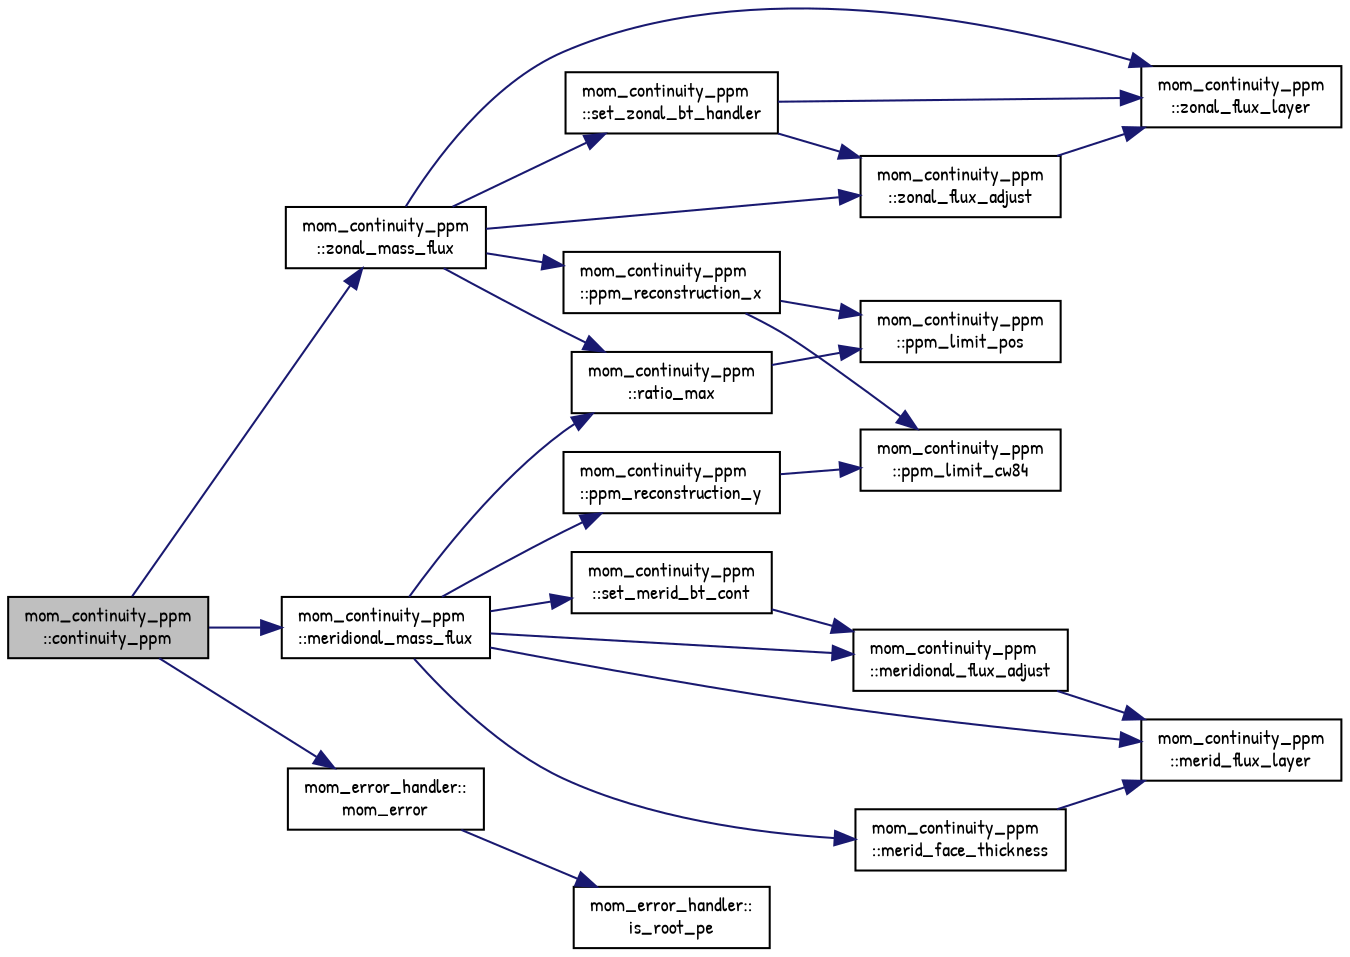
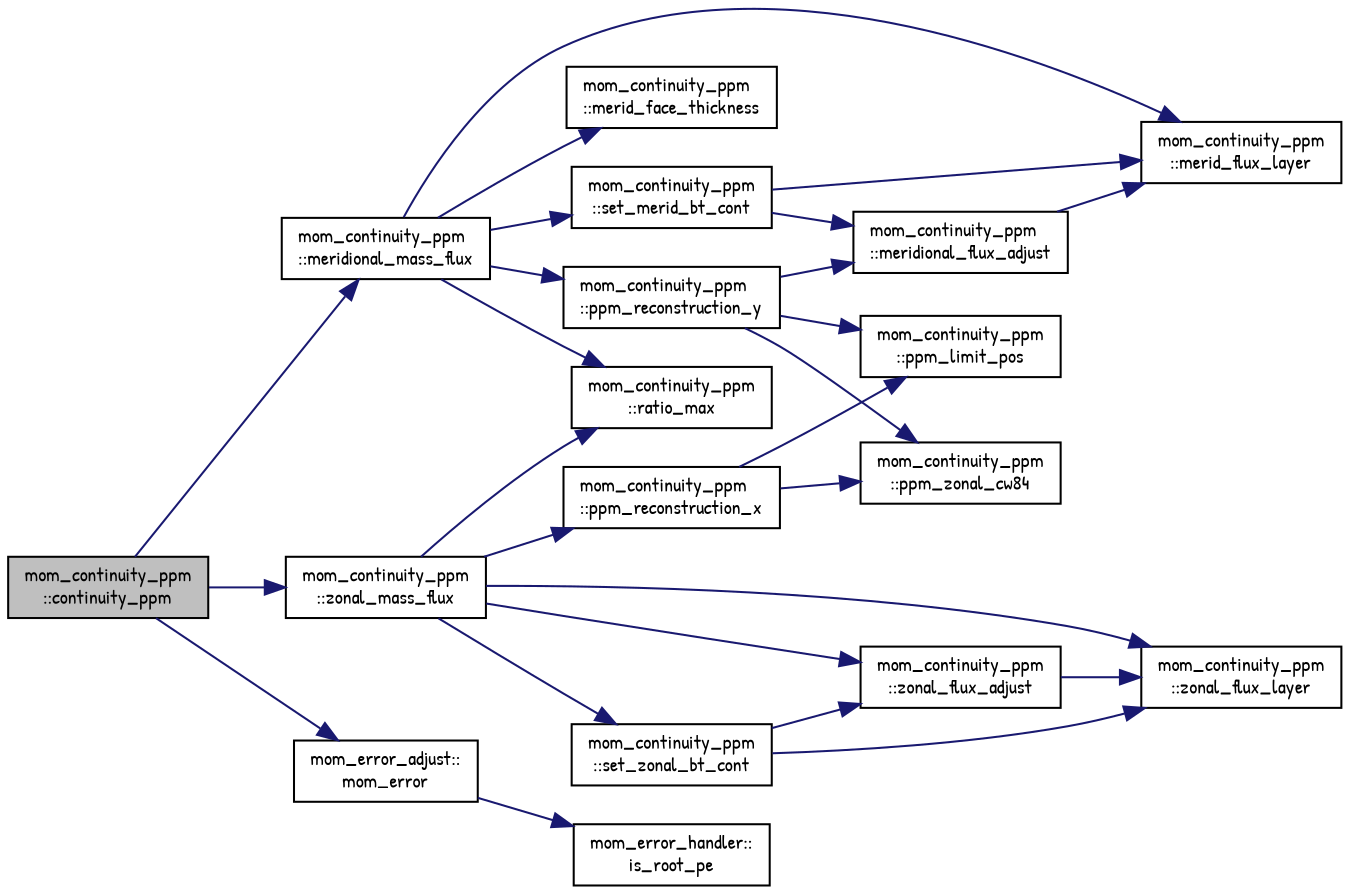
(672, 103) -> (672, 755)
(801, 360) -> (810, 321)
(961, 460) -> (961, 473)
(661, 643) -> (807, 272)
(1091, 798) -> (946, 176)
(386, 799) -> (386, 771)
